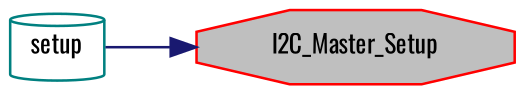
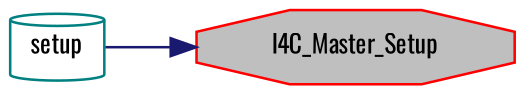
(356, 47) -> (356, 47)
